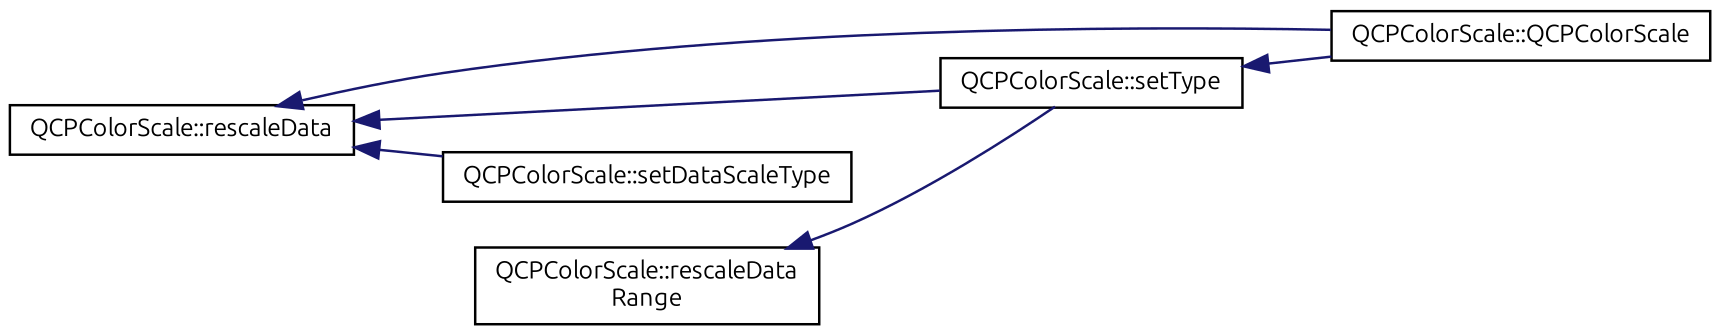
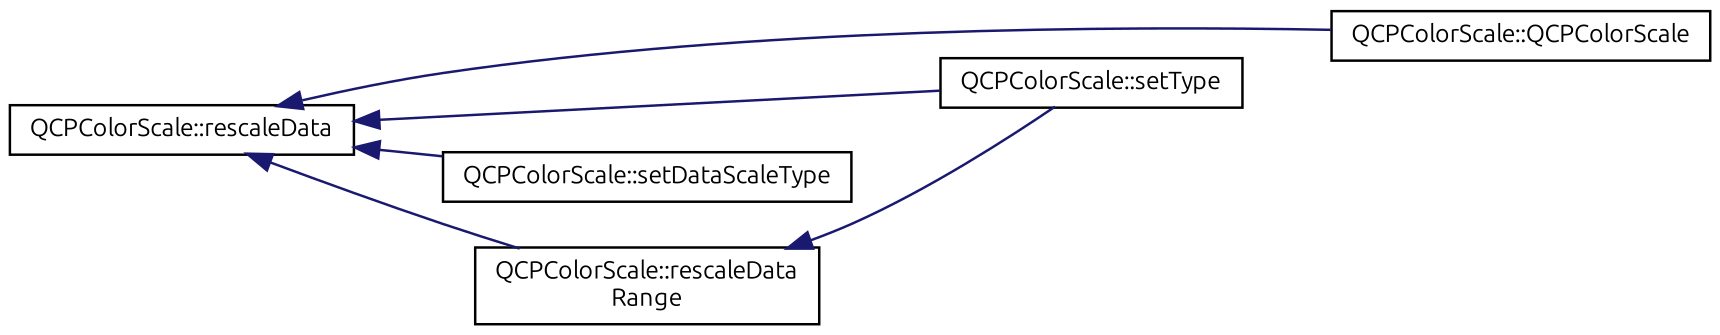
(1300, 60) -> none
none -> (394, 207)
